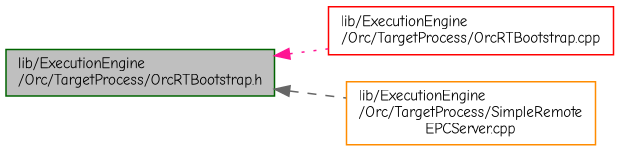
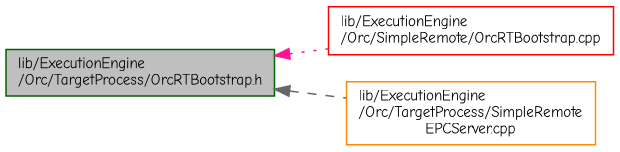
(471, 31) -> (471, 31)
